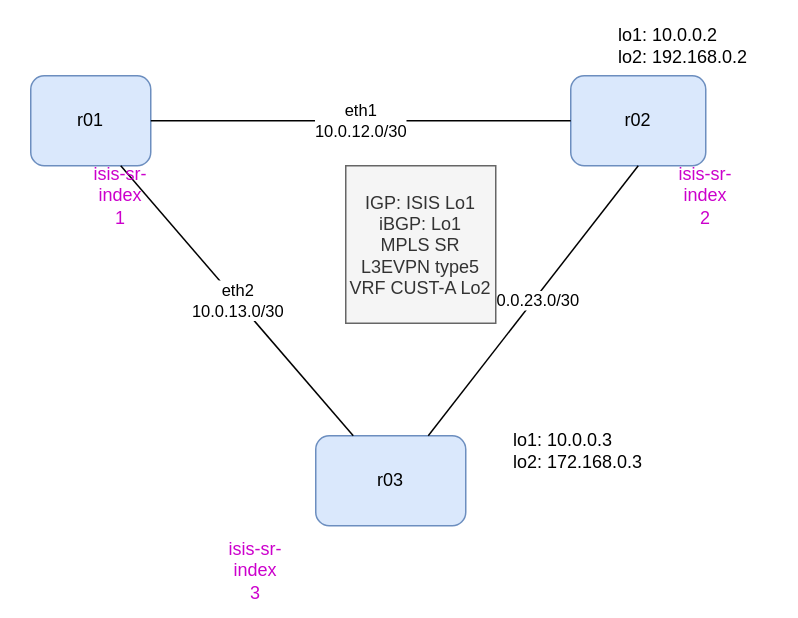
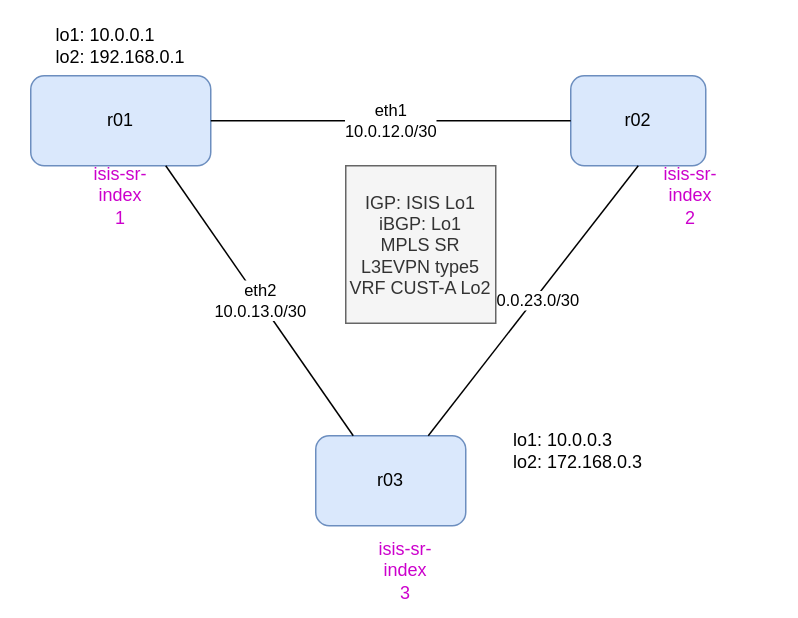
none -> (121, 46)
(691, 46) -> none
(91, 121) -> (121, 121)
(706, 196) -> (691, 196)
(256, 571) -> (406, 571)
